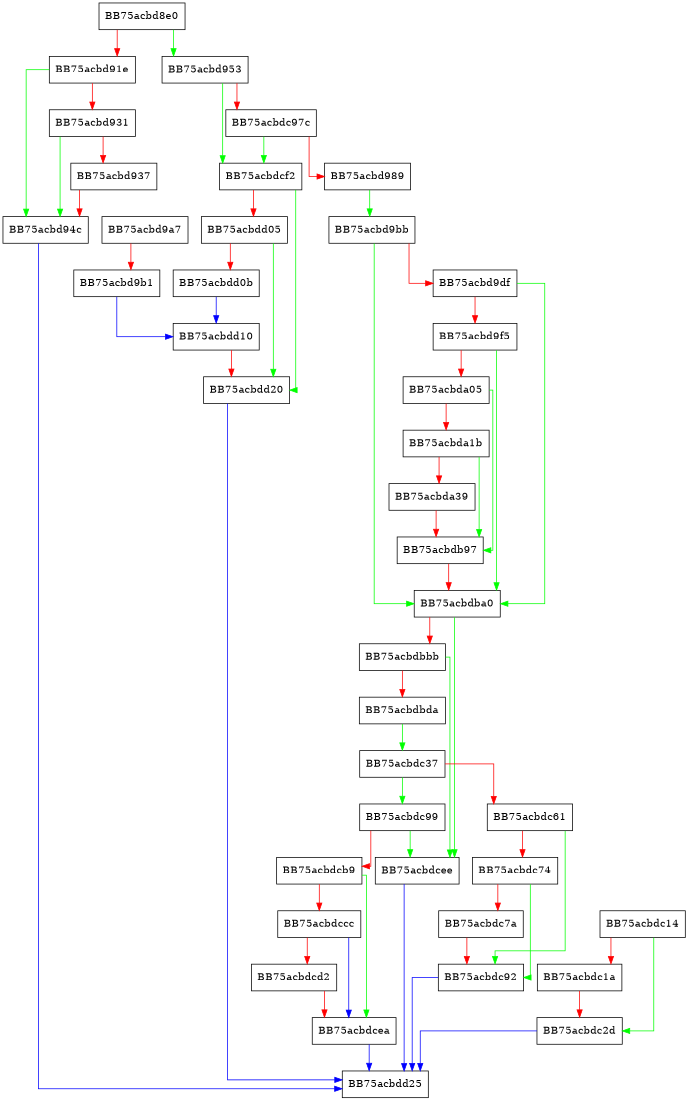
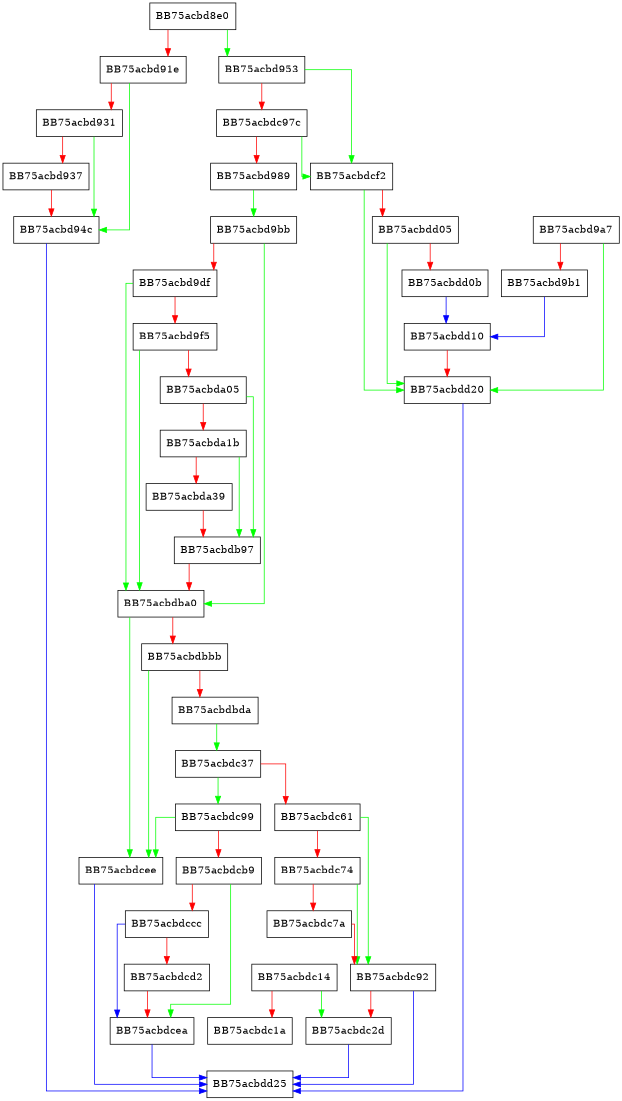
none -> (603, 370)
(580, 1000) -> (371, 1000)
